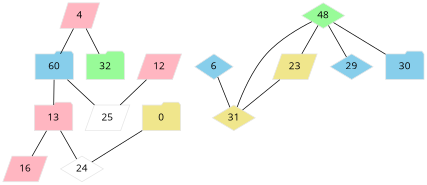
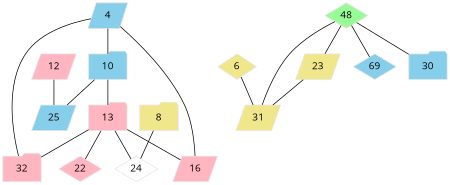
(80, 16) -> (108, 16)
(54, 67) -> (108, 67)
(105, 67) -> (22, 169)
(214, 67) -> (237, 67)
(352, 67) -> (375, 67)
none -> (172, 84)
(107, 118) -> (54, 118)
(161, 118) -> (159, 118)
(234, 118) -> (258, 118)
none -> (65, 143)
none -> (80, 169)
